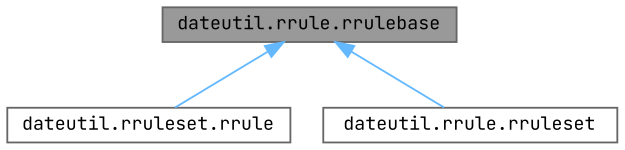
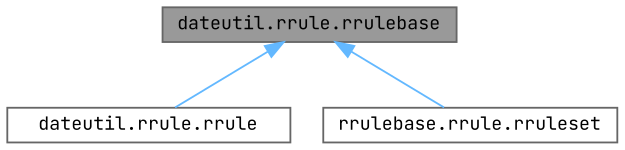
(149, 125) -> (149, 125)
(470, 125) -> (470, 125)
